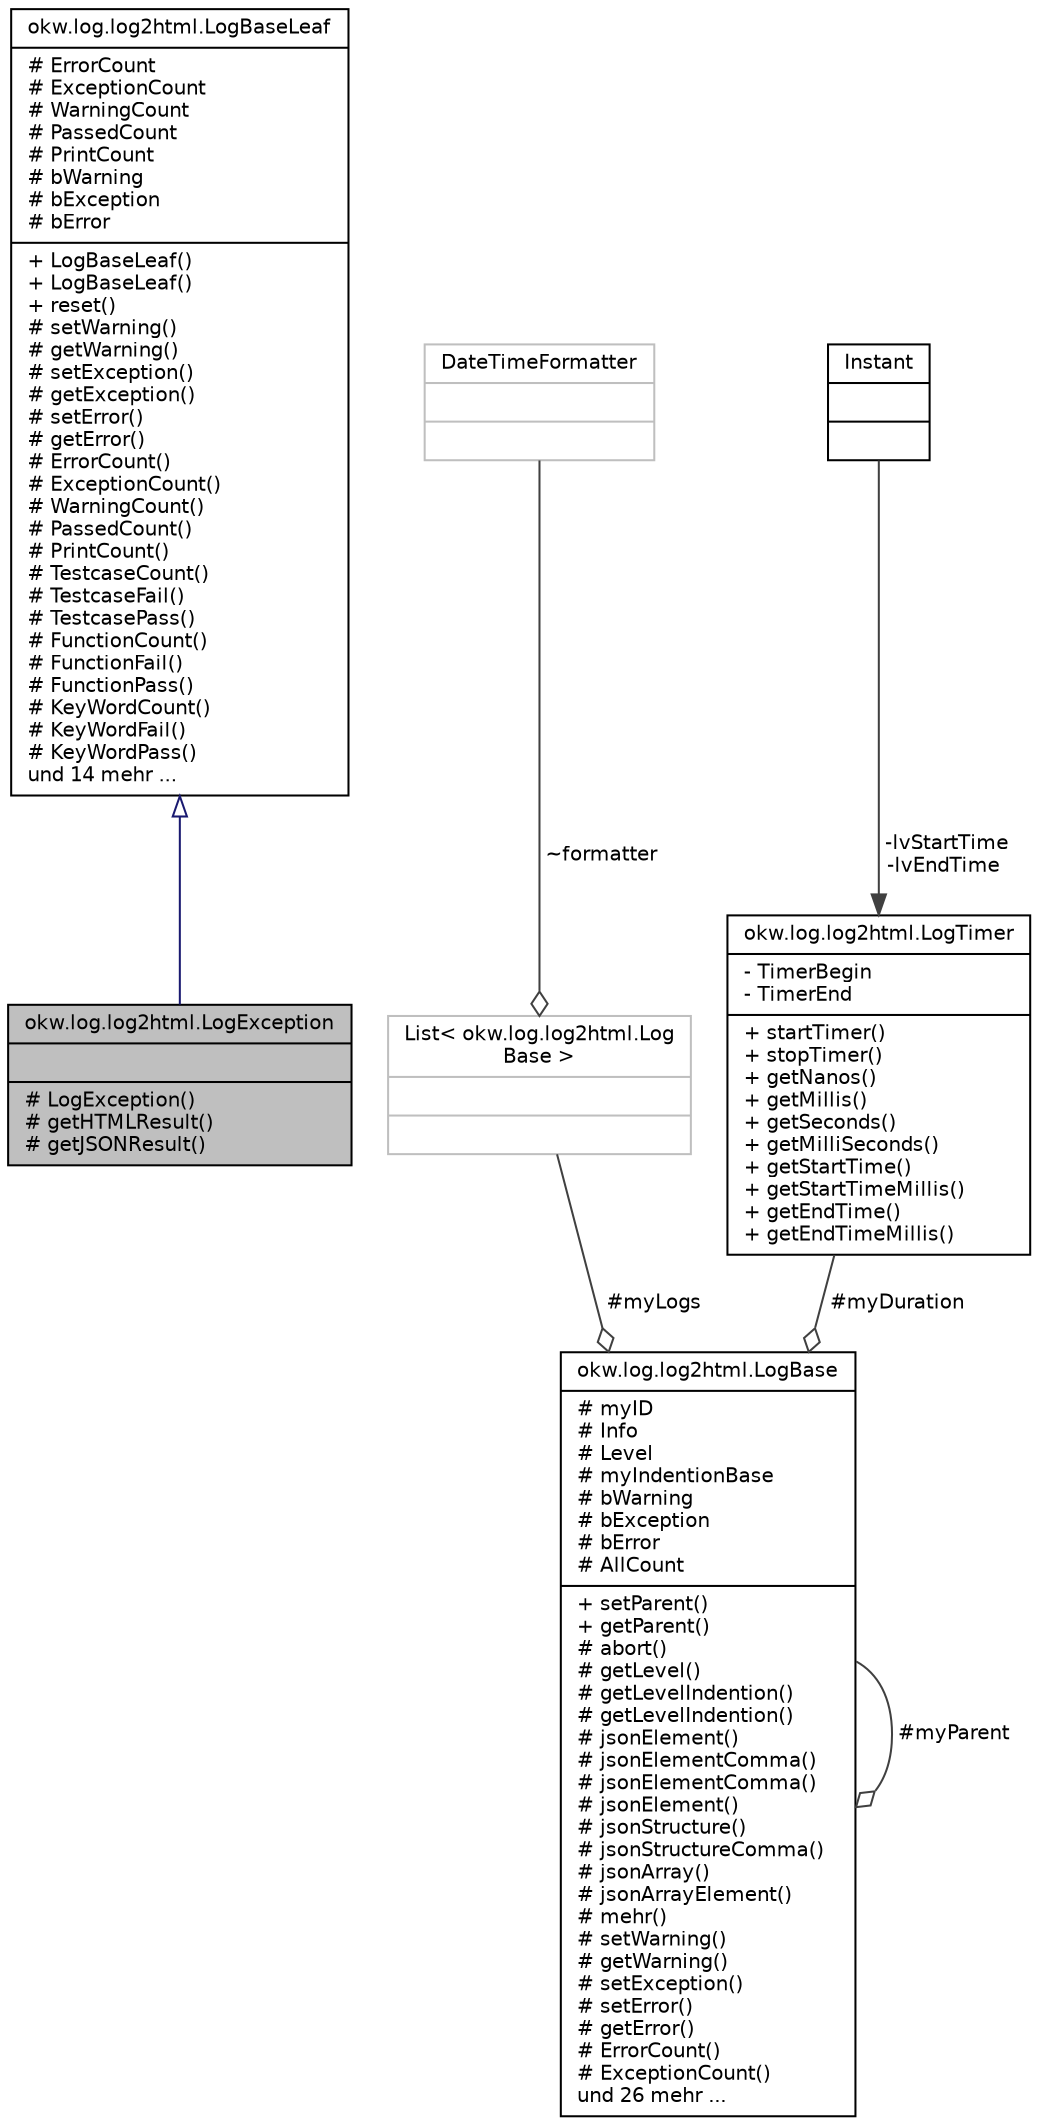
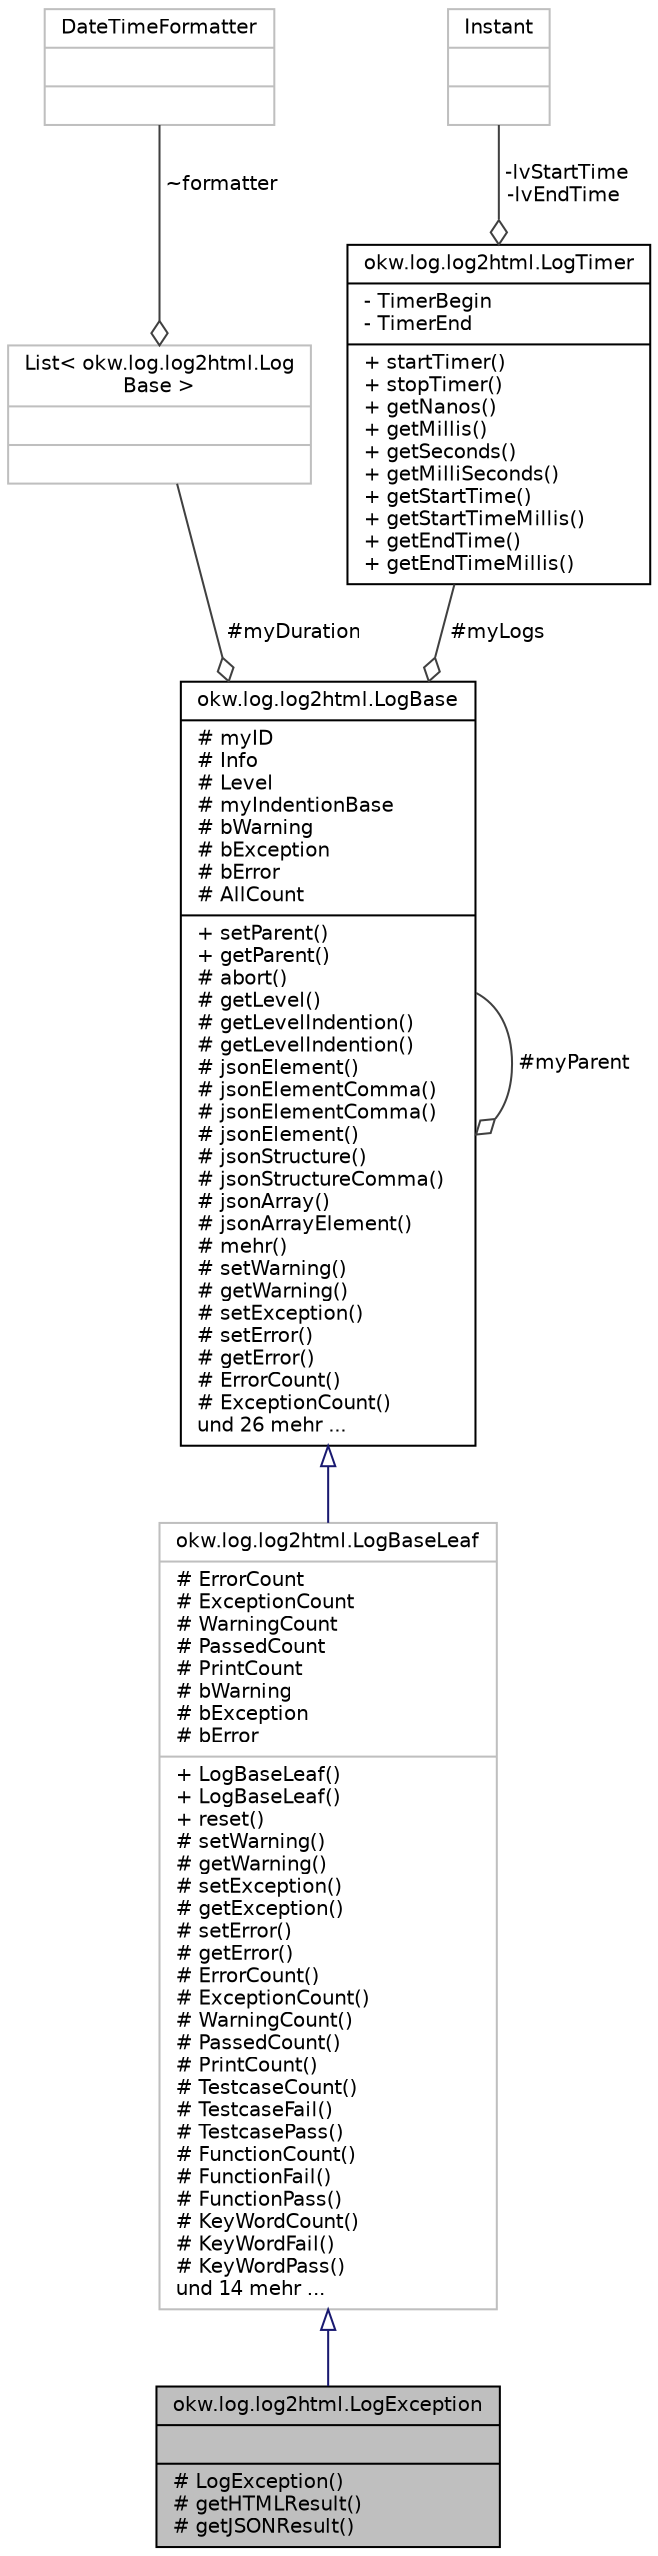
(180, 402) -> (328, 1916)
(879, 402) -> (499, 67)
(879, 677) -> (499, 172)
(651, 1303) -> (292, 633)
(895, 1303) -> (495, 633)
none -> (328, 1495)
